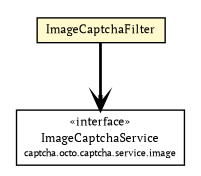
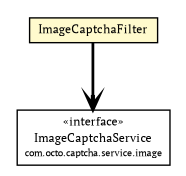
(100, 153) -> (94, 153)
